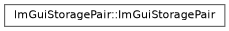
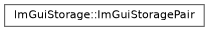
(115, 15) -> (104, 15)
